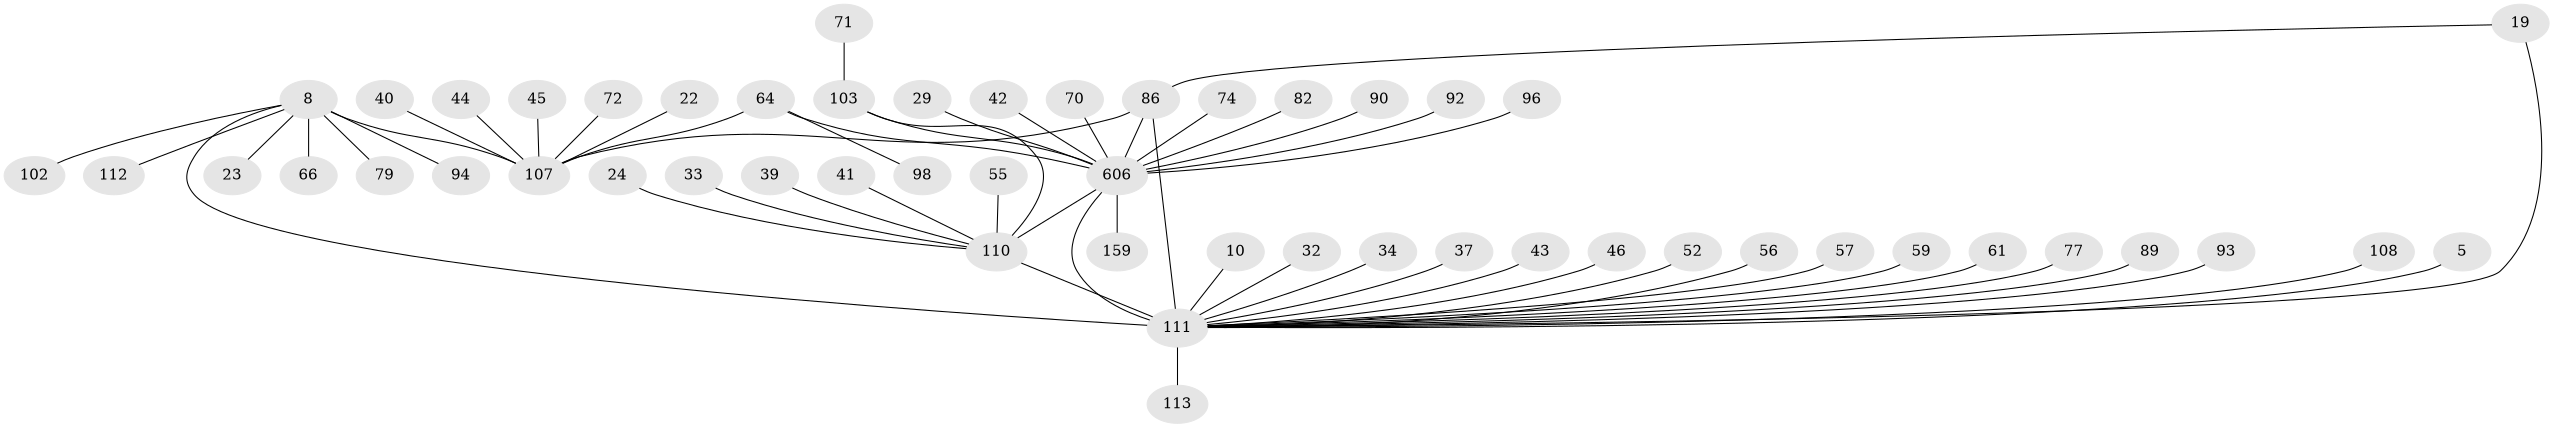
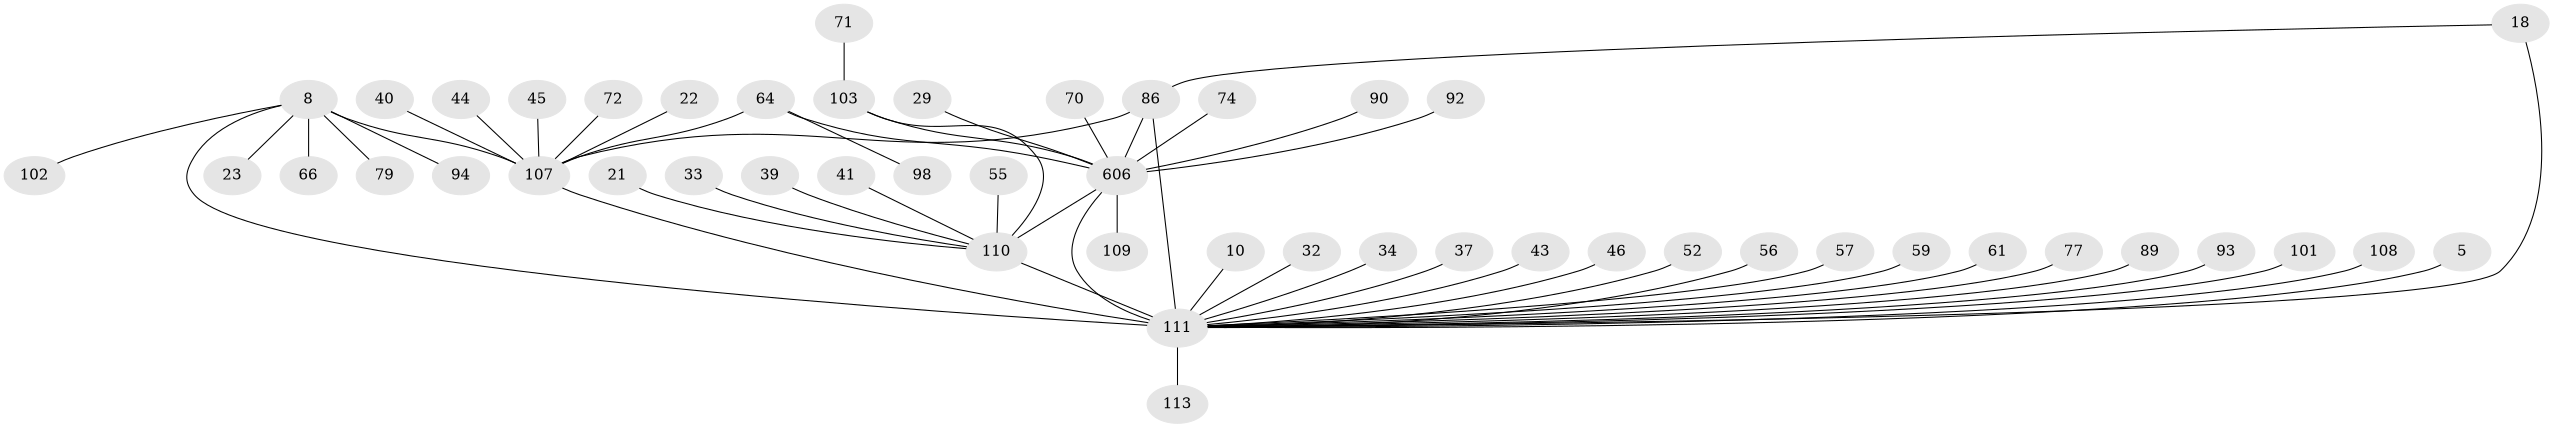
(2521, 23) -> (2521, 23)
(999, 99) -> none
(1303, 99) -> none
(1532, 99) -> none
(114, 176) -> none
(618, 176) -> (618, 176)
(1117, 252) -> (1117, 252)
none -> (2305, 252)
none -> (852, 267)
